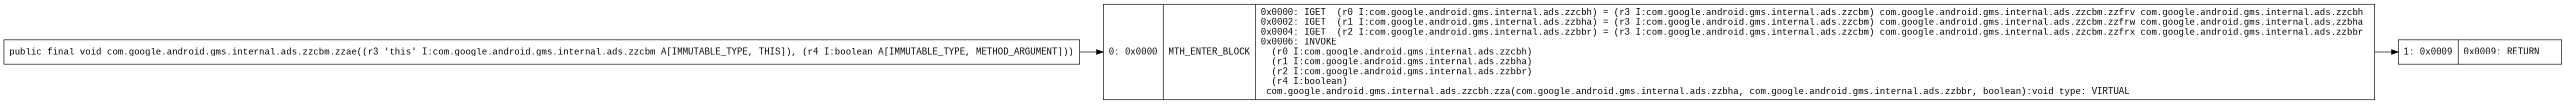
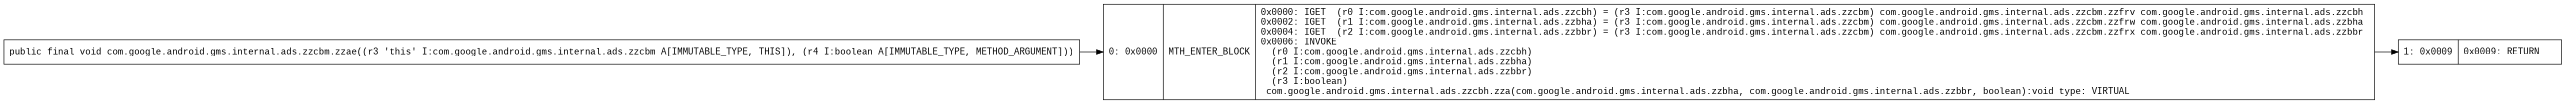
(1304, 81) -> (1304, 81)
